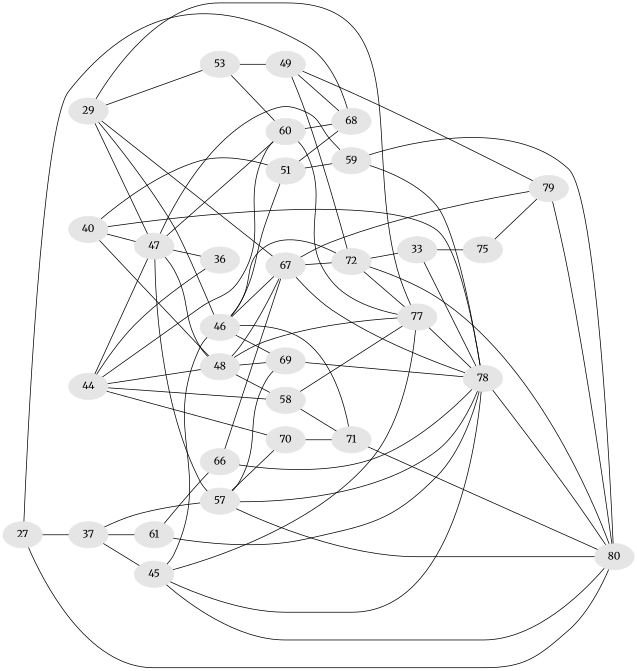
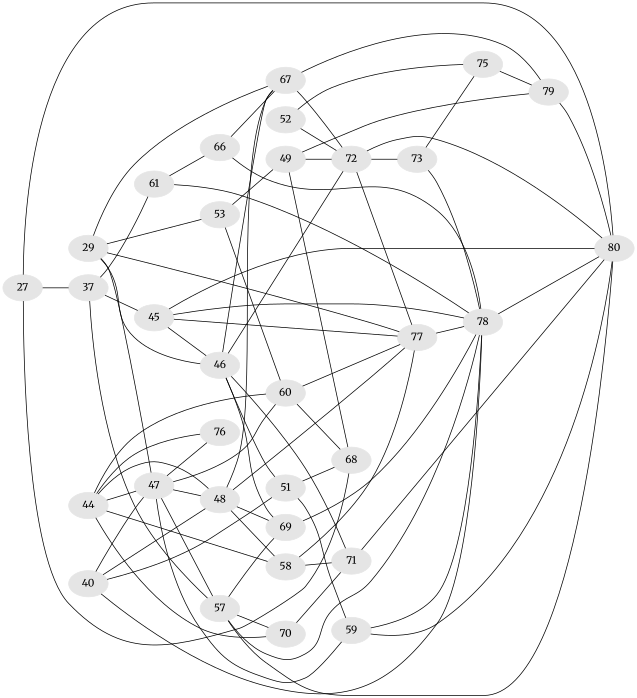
none -> (286, 120)
(417, 250) -> (417, 159)
(220, 260) -> (220, 432)
(375, 335) -> none
